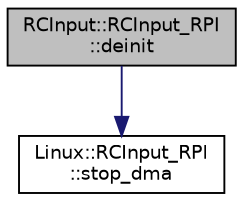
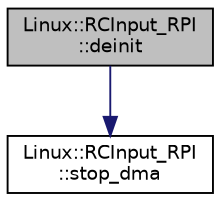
(122, 37) -> (110, 37)
